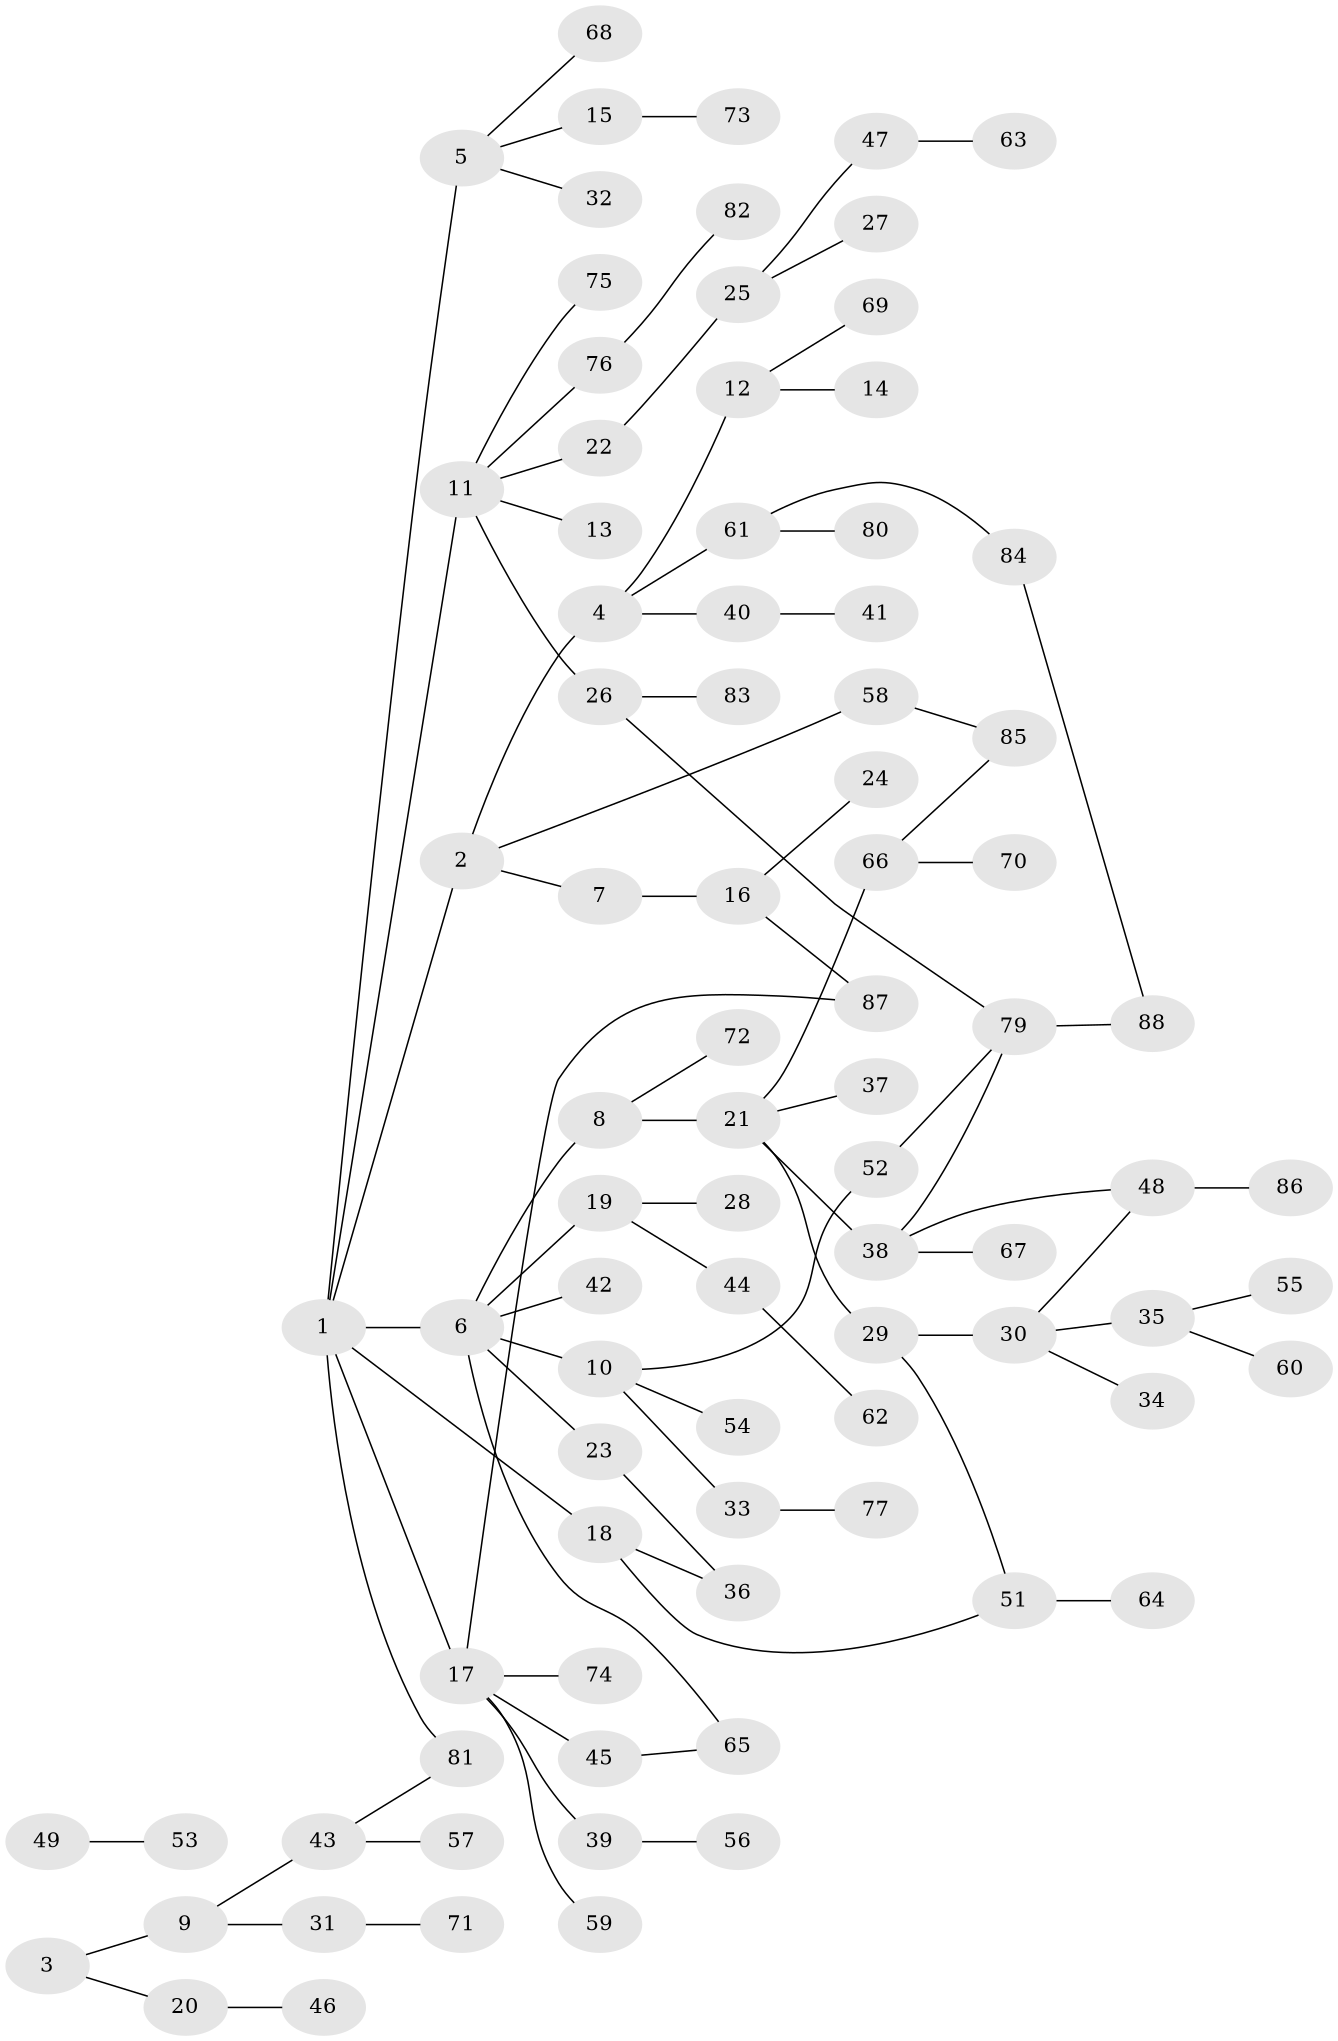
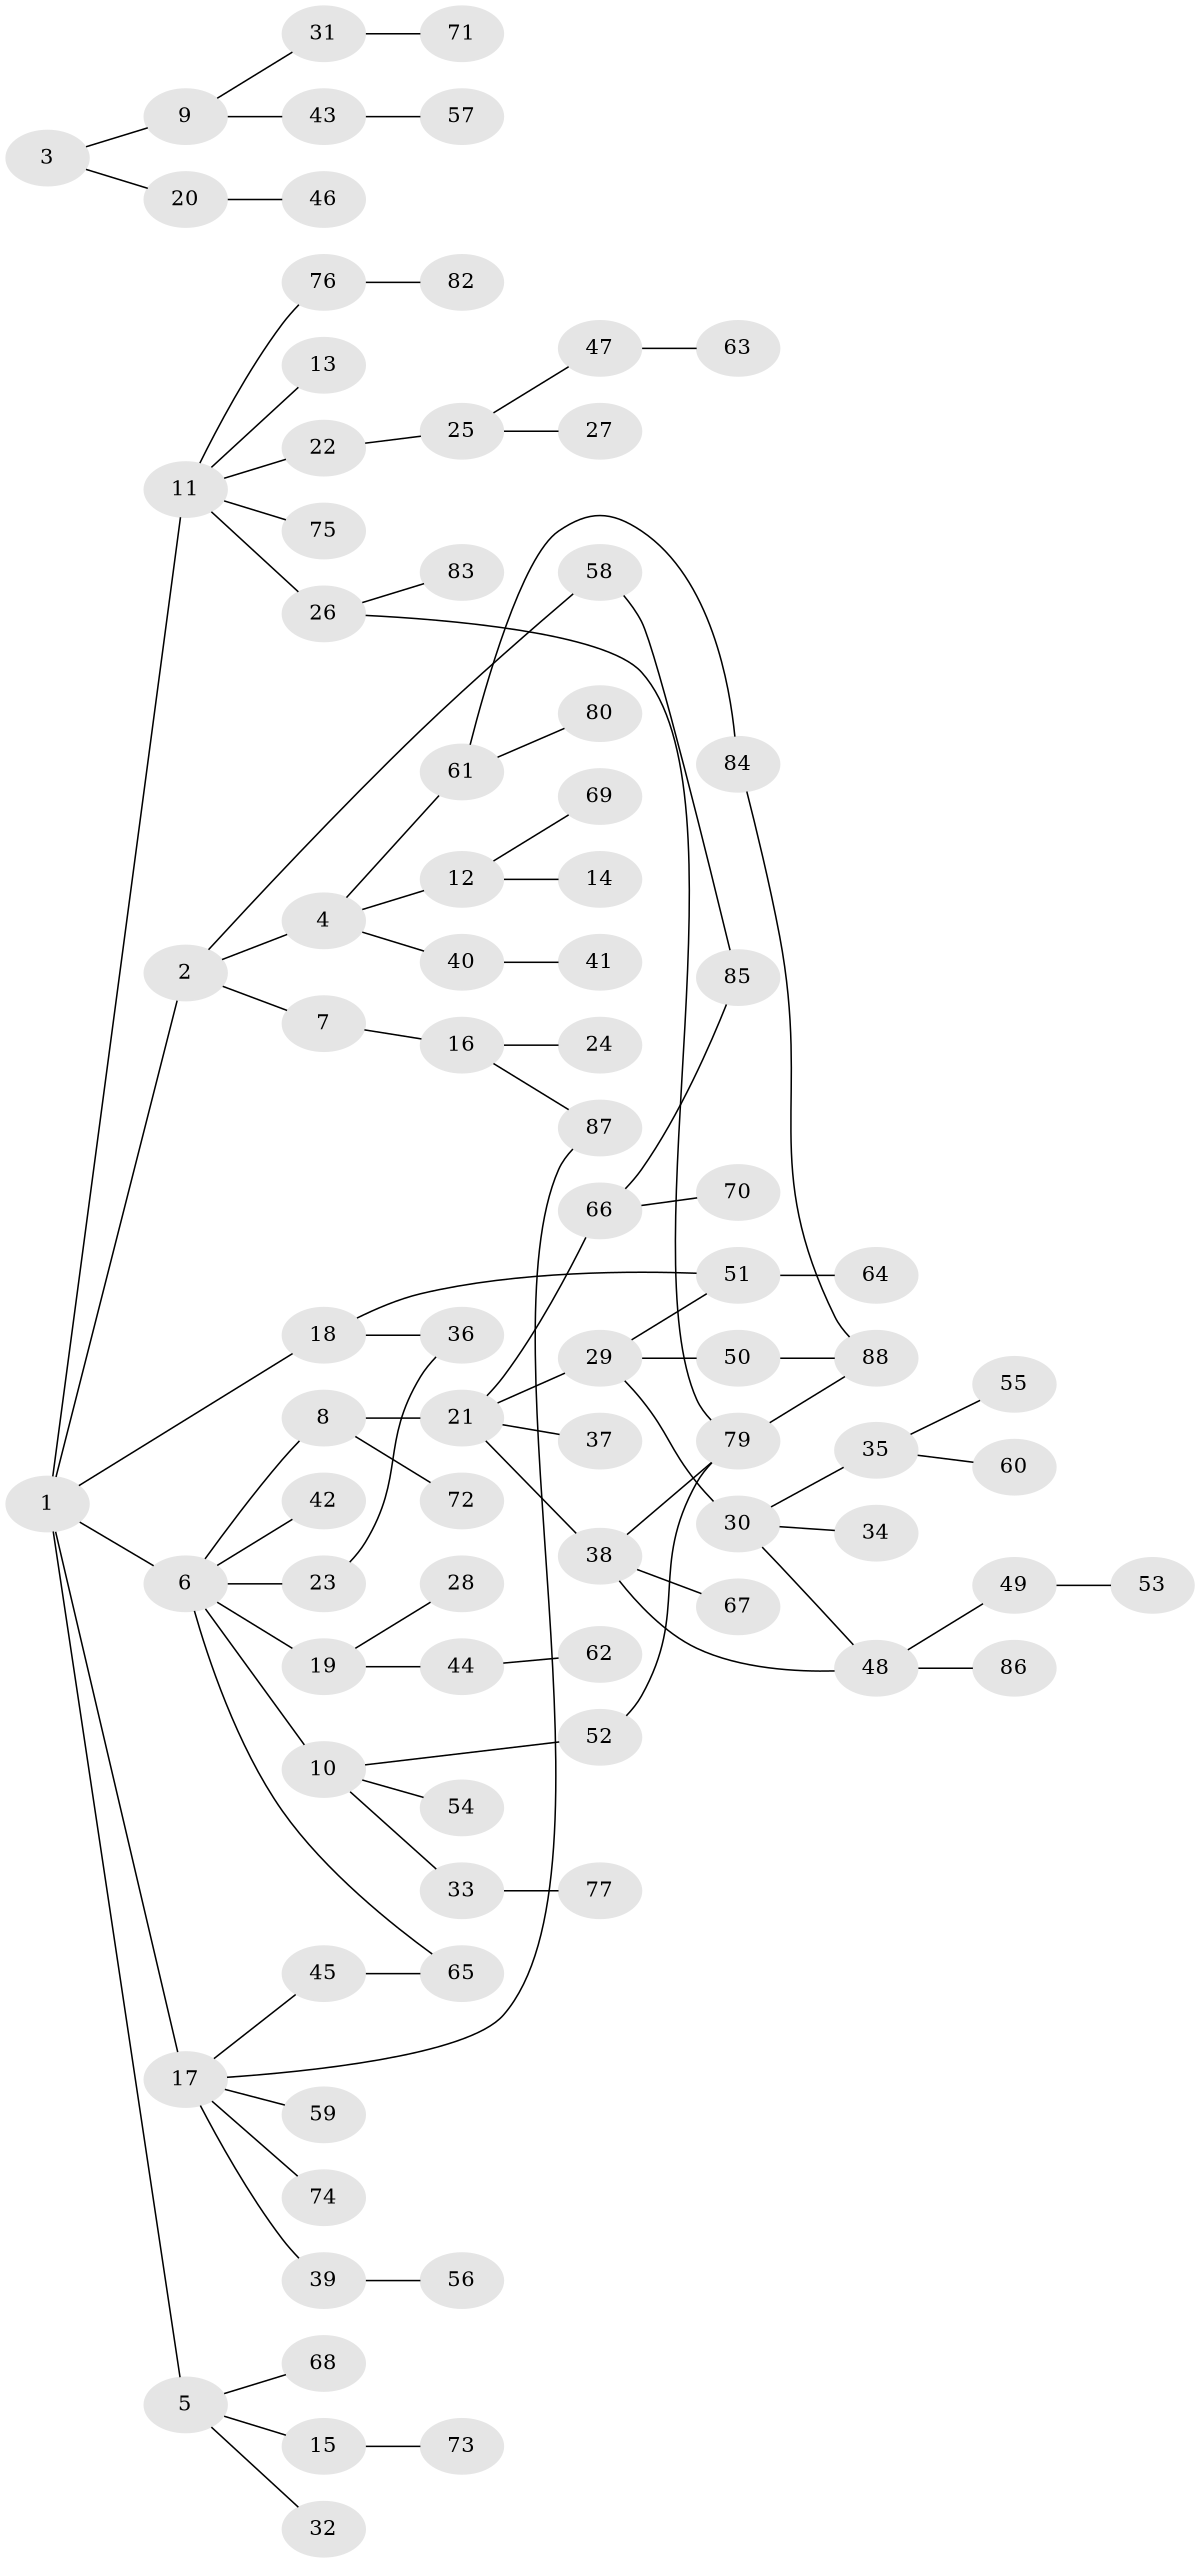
none -> (738, 1358)
none -> (945, 1627)
(462, 1759) -> none
